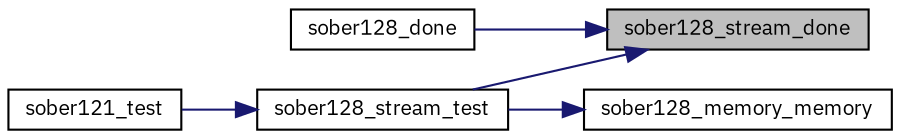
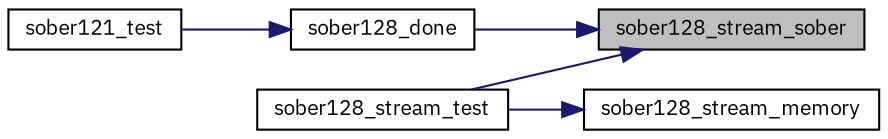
(738, 30) -> (732, 30)
(209, 110) -> (226, 30)
(738, 110) -> (732, 110)
